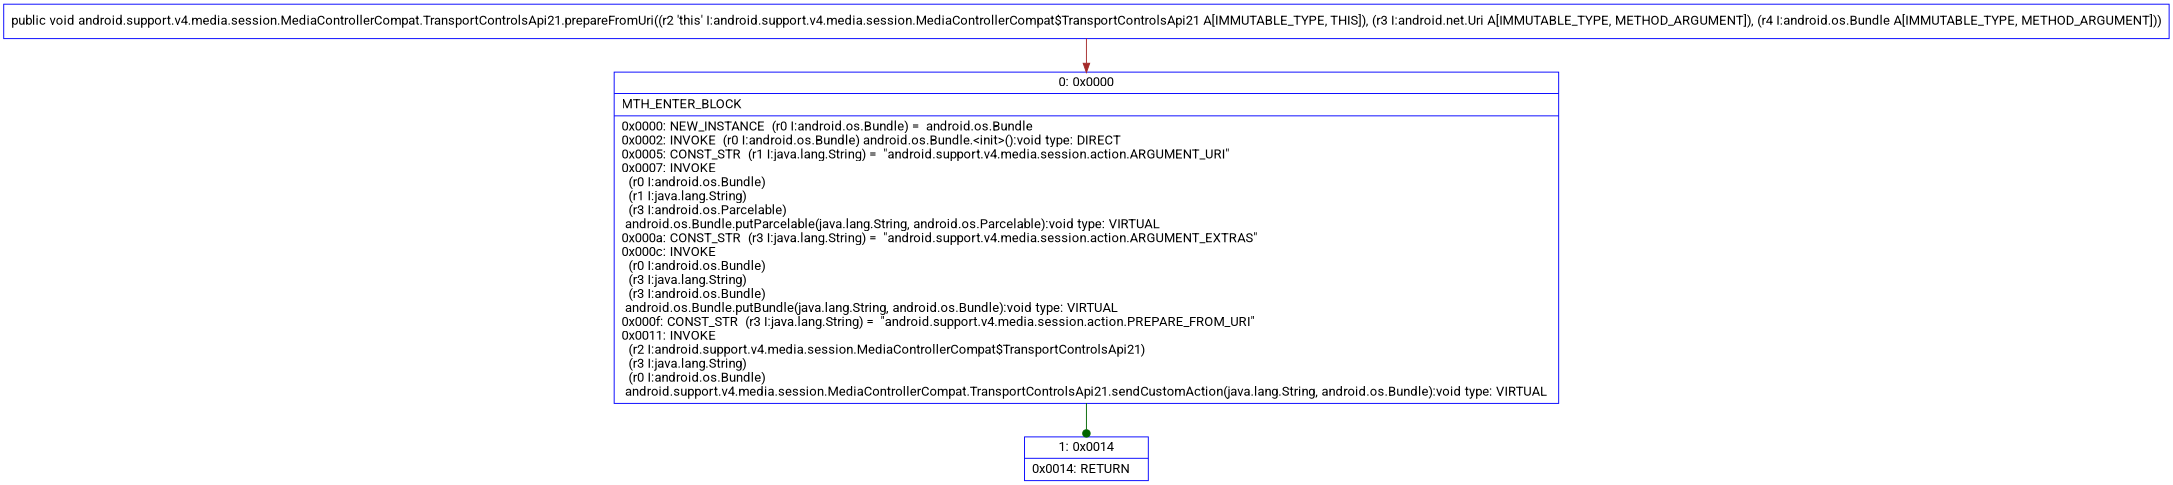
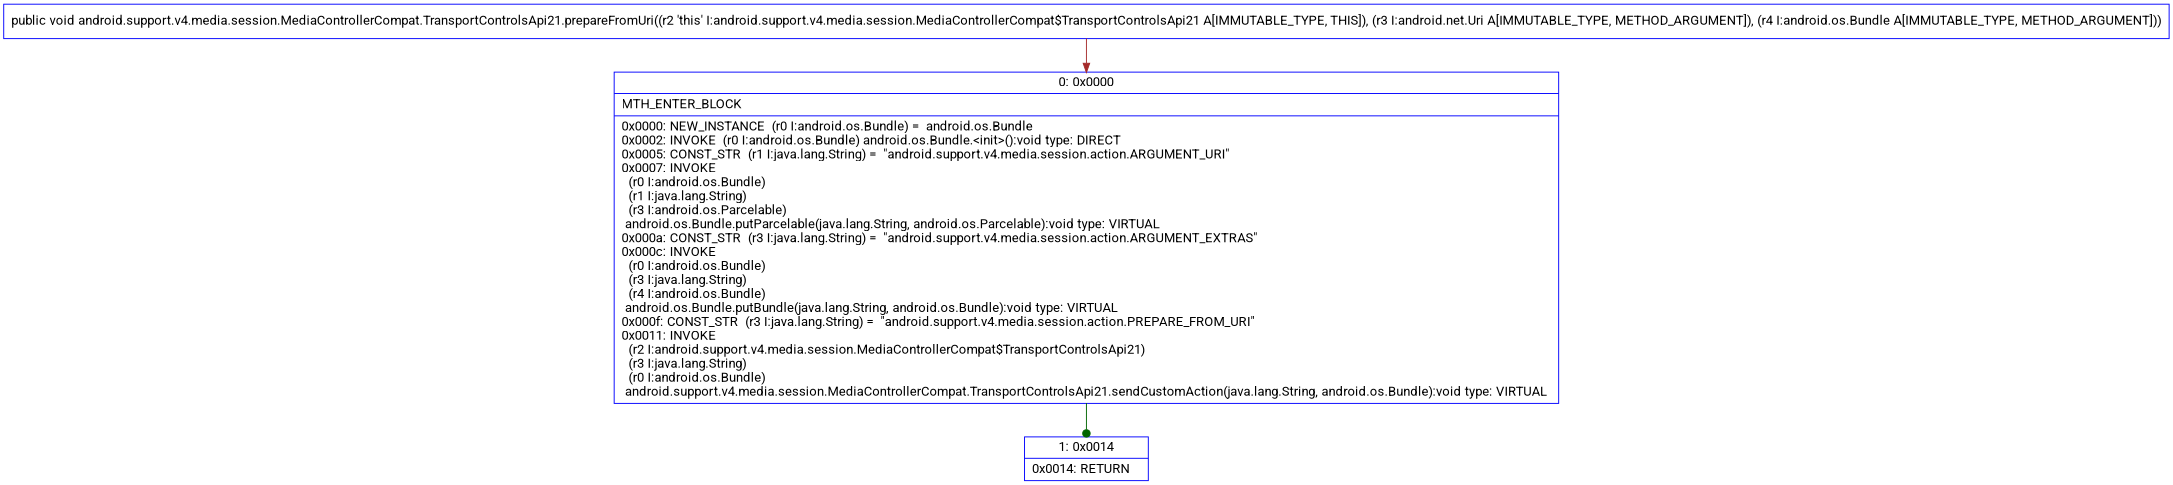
(694, 294) -> (694, 294)
